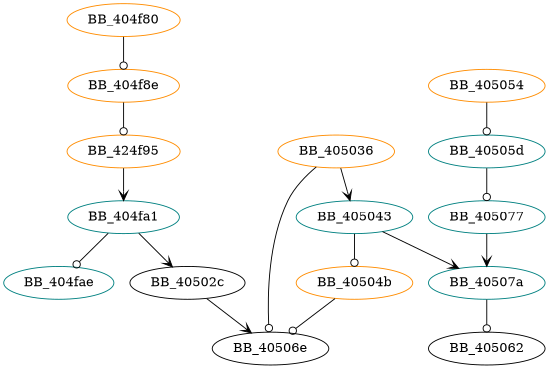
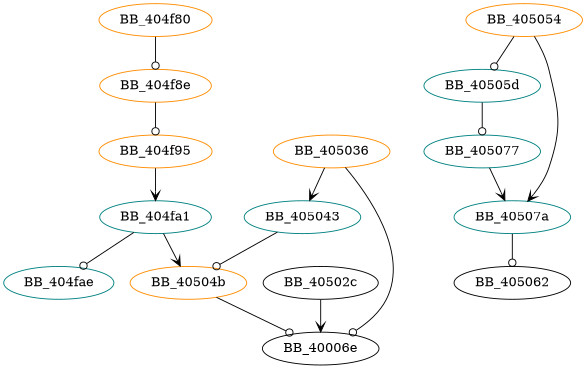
(124, 151) -> (156, 151)
(152, 247) -> (170, 246)
(417, 248) -> (558, 116)
(271, 349) -> (321, 349)
